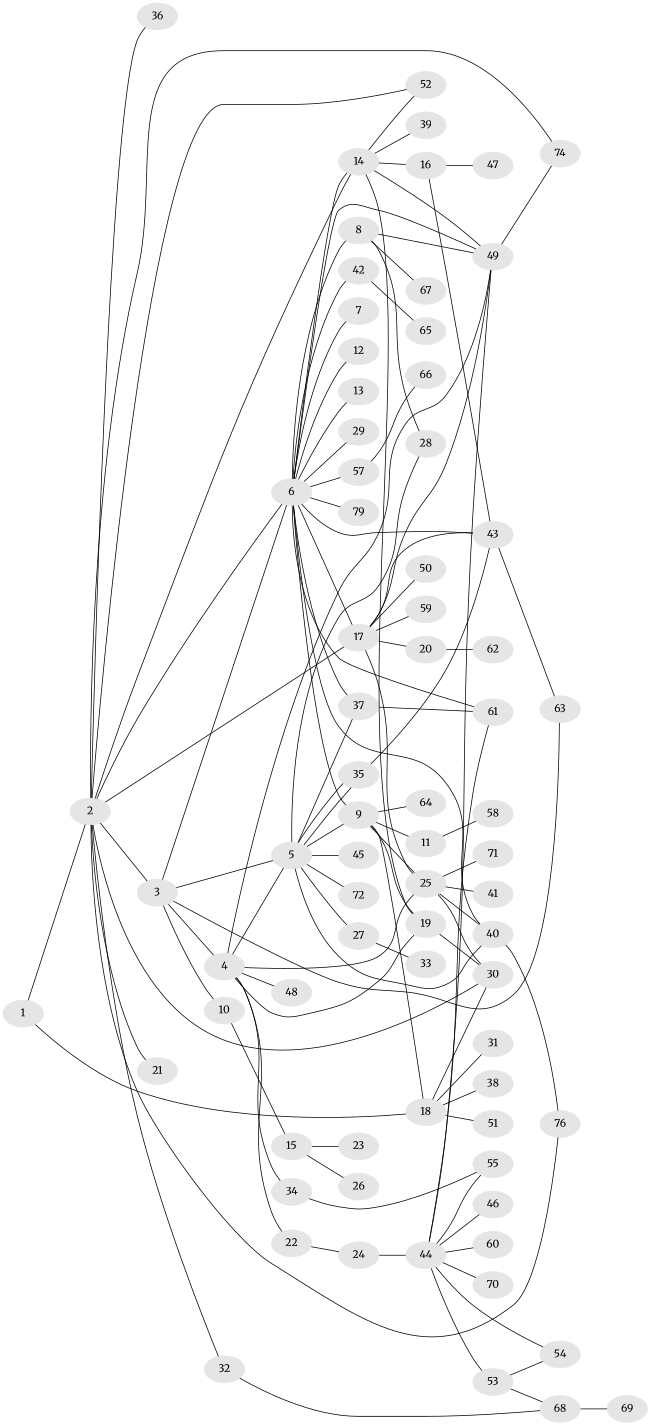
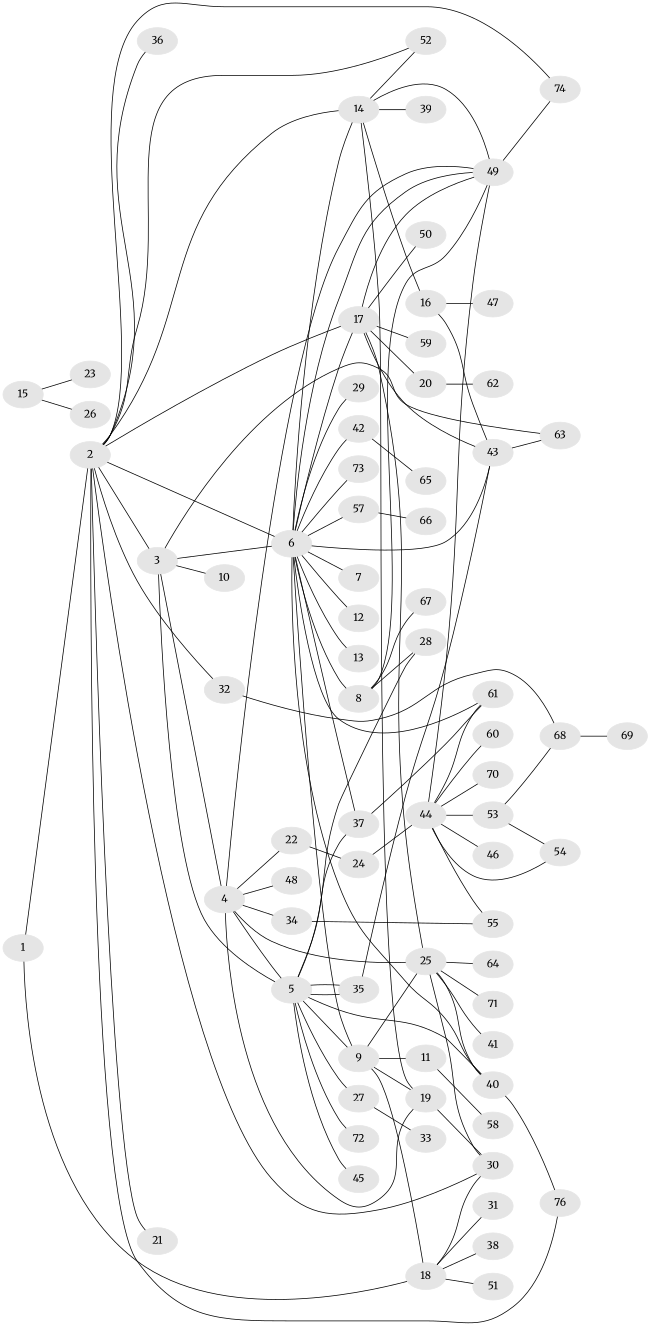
(359, 512) -> (359, 469)
(394, 809) -> (460, 963)
(254, 1070) -> none
